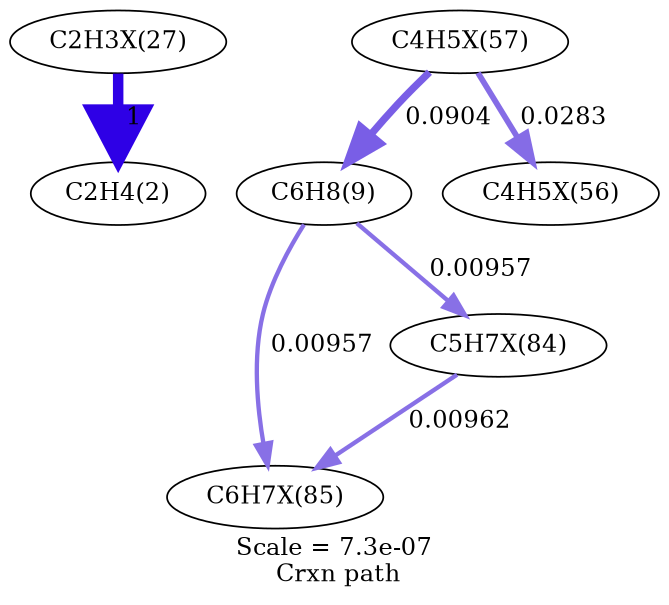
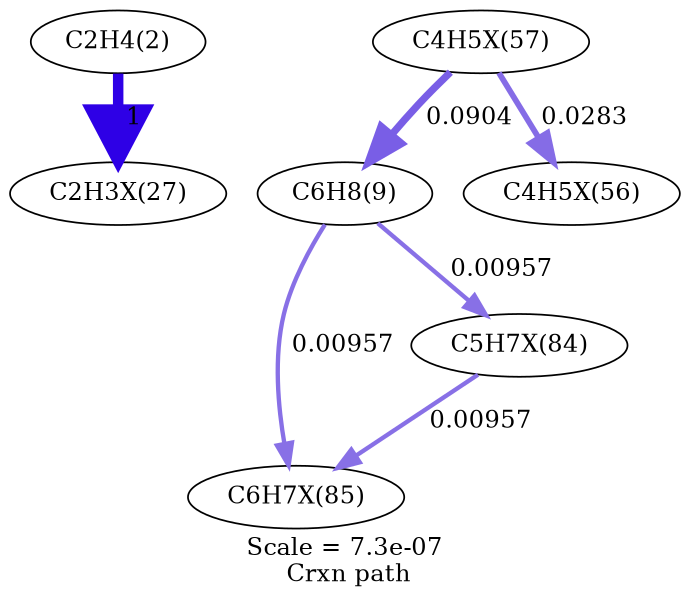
(118, 91) -> (118, 91)
(457, 421) -> (478, 421)
